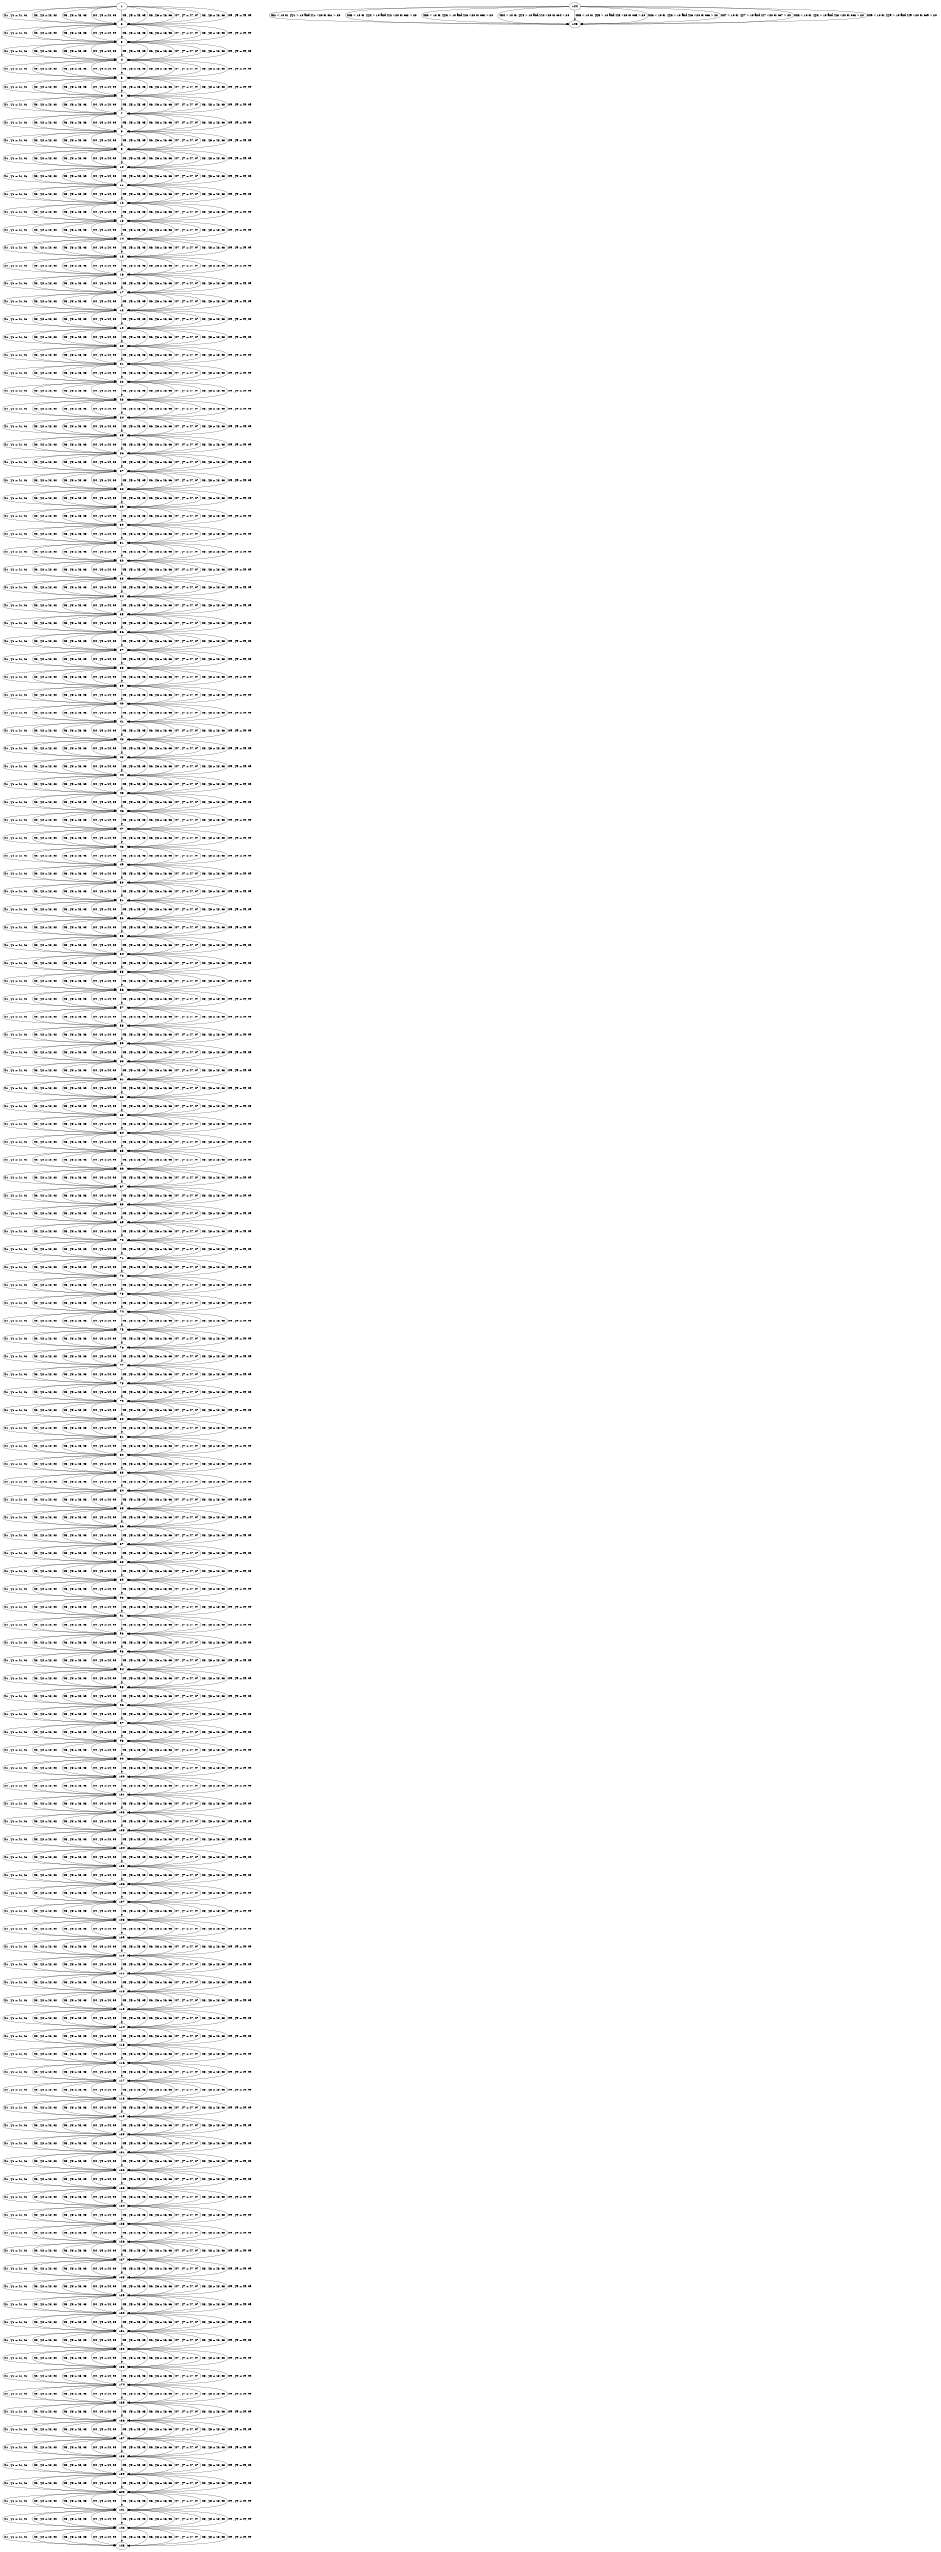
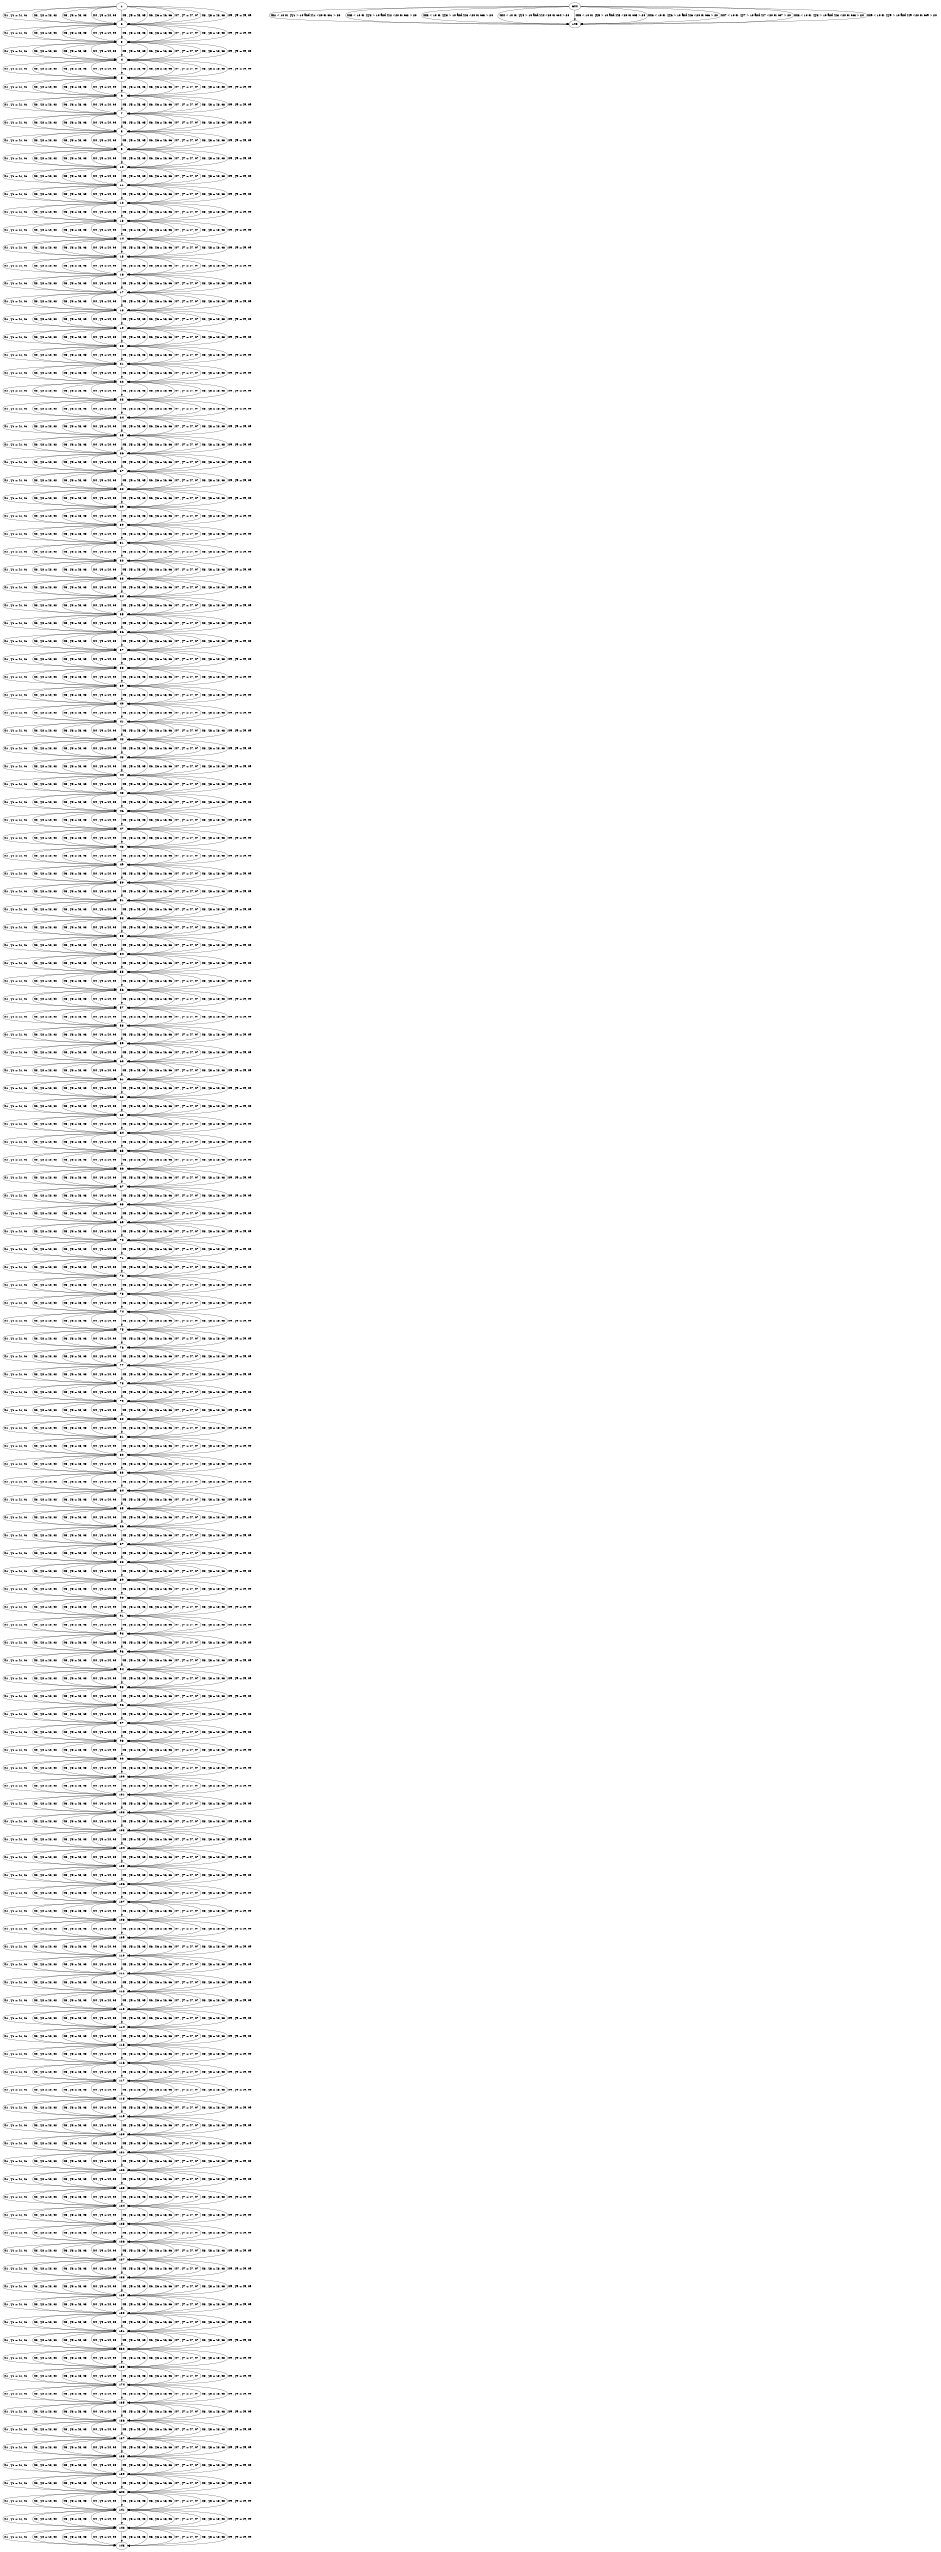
(575, 6) -> (575, 6)
(122, 2349) -> (122, 2349)
